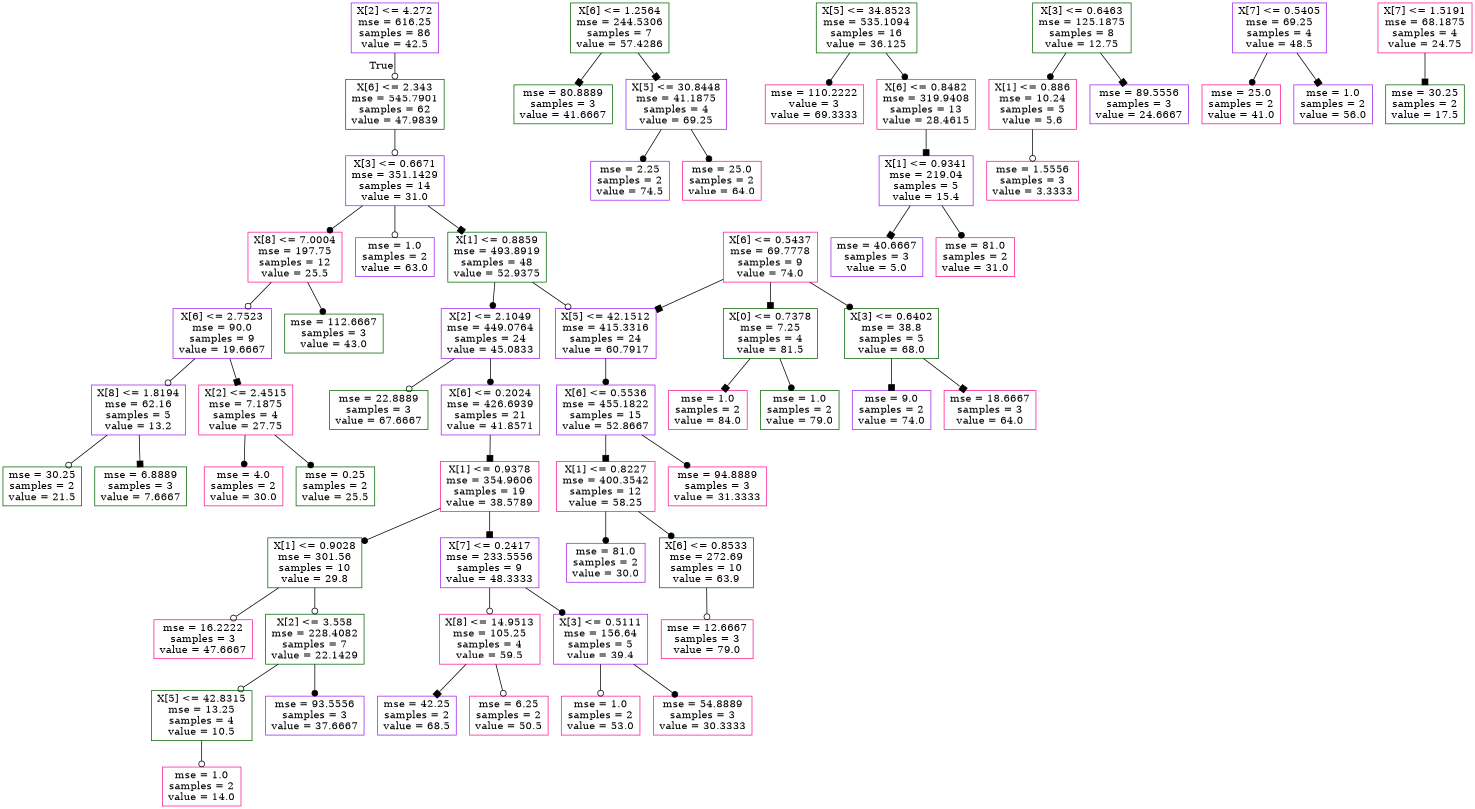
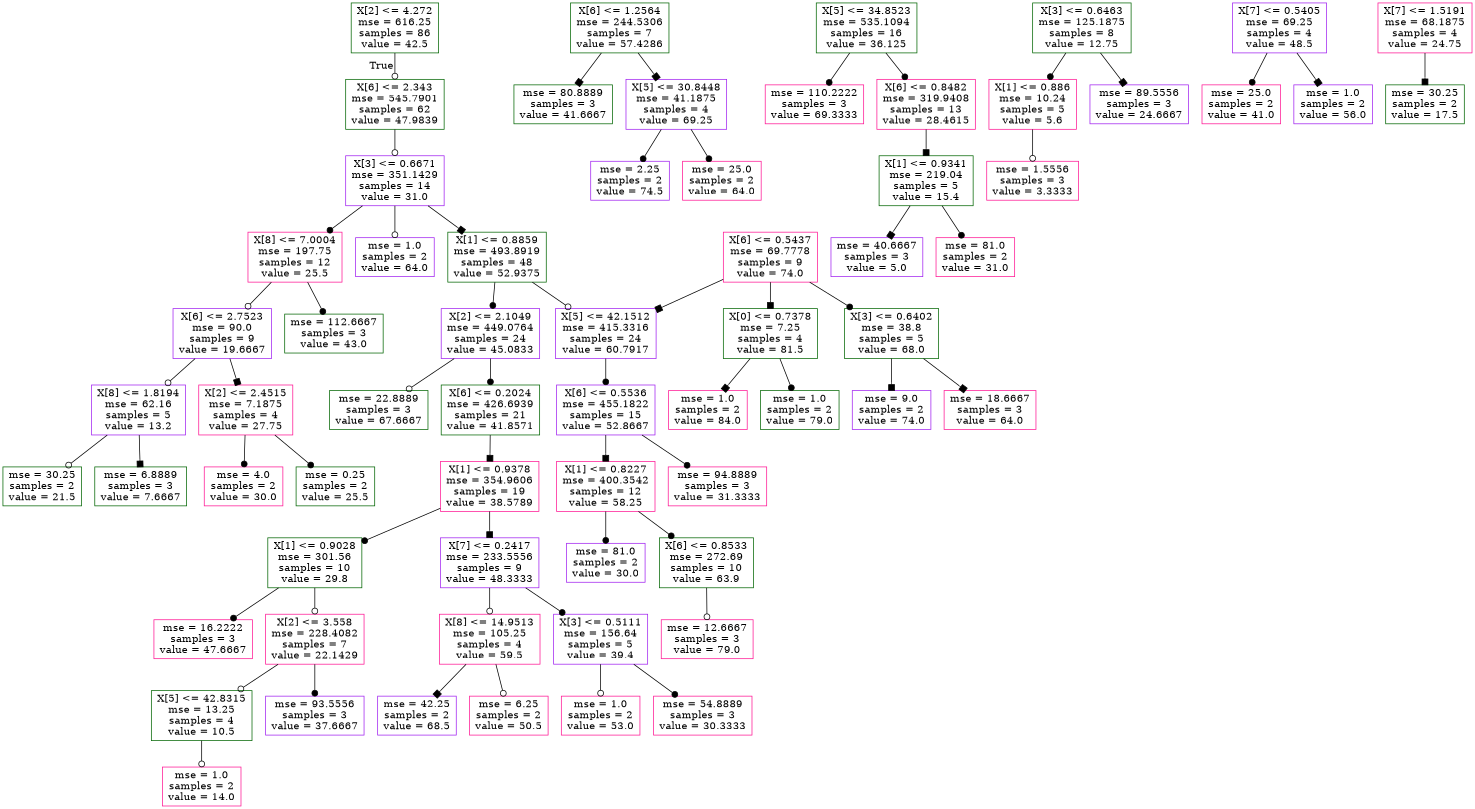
(395, 28) -> (395, 28)
(814, 104) -> (814, 104)
(926, 181) -> (926, 181)
(395, 257) -> (395, 257)
(490, 410) -> (490, 410)
(257, 602) -> (257, 602)
(315, 639) -> (315, 639)
